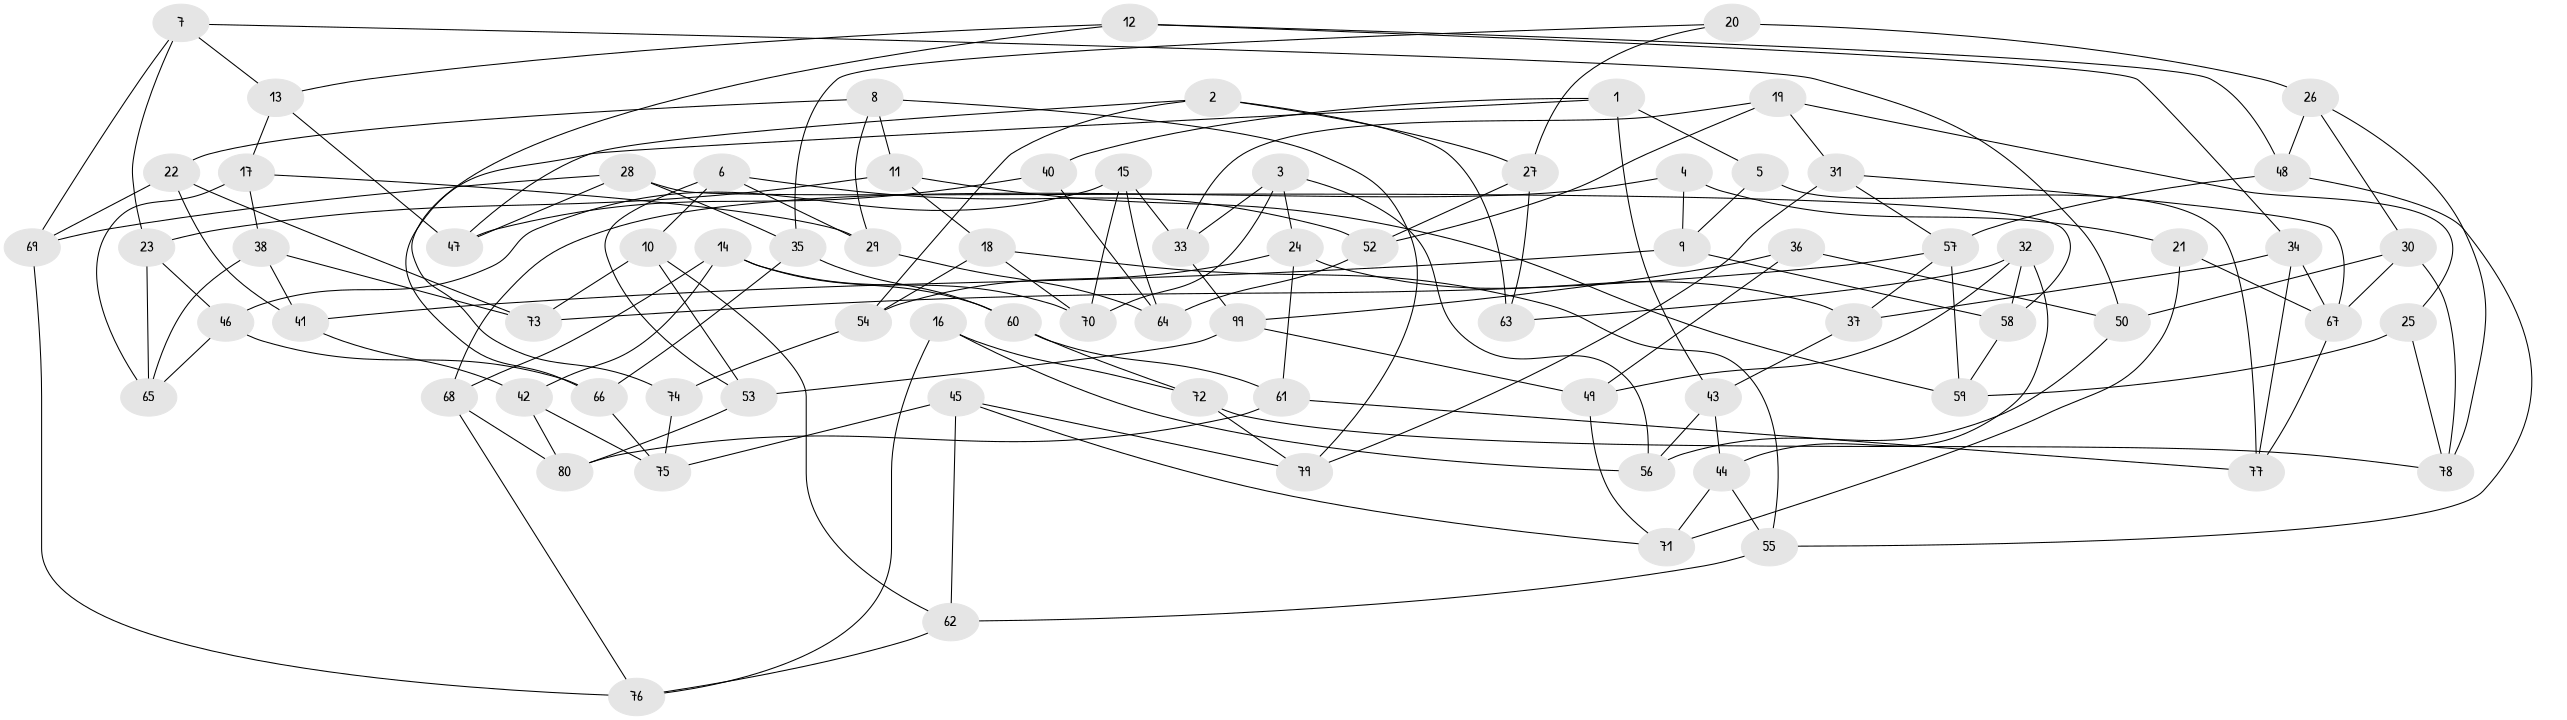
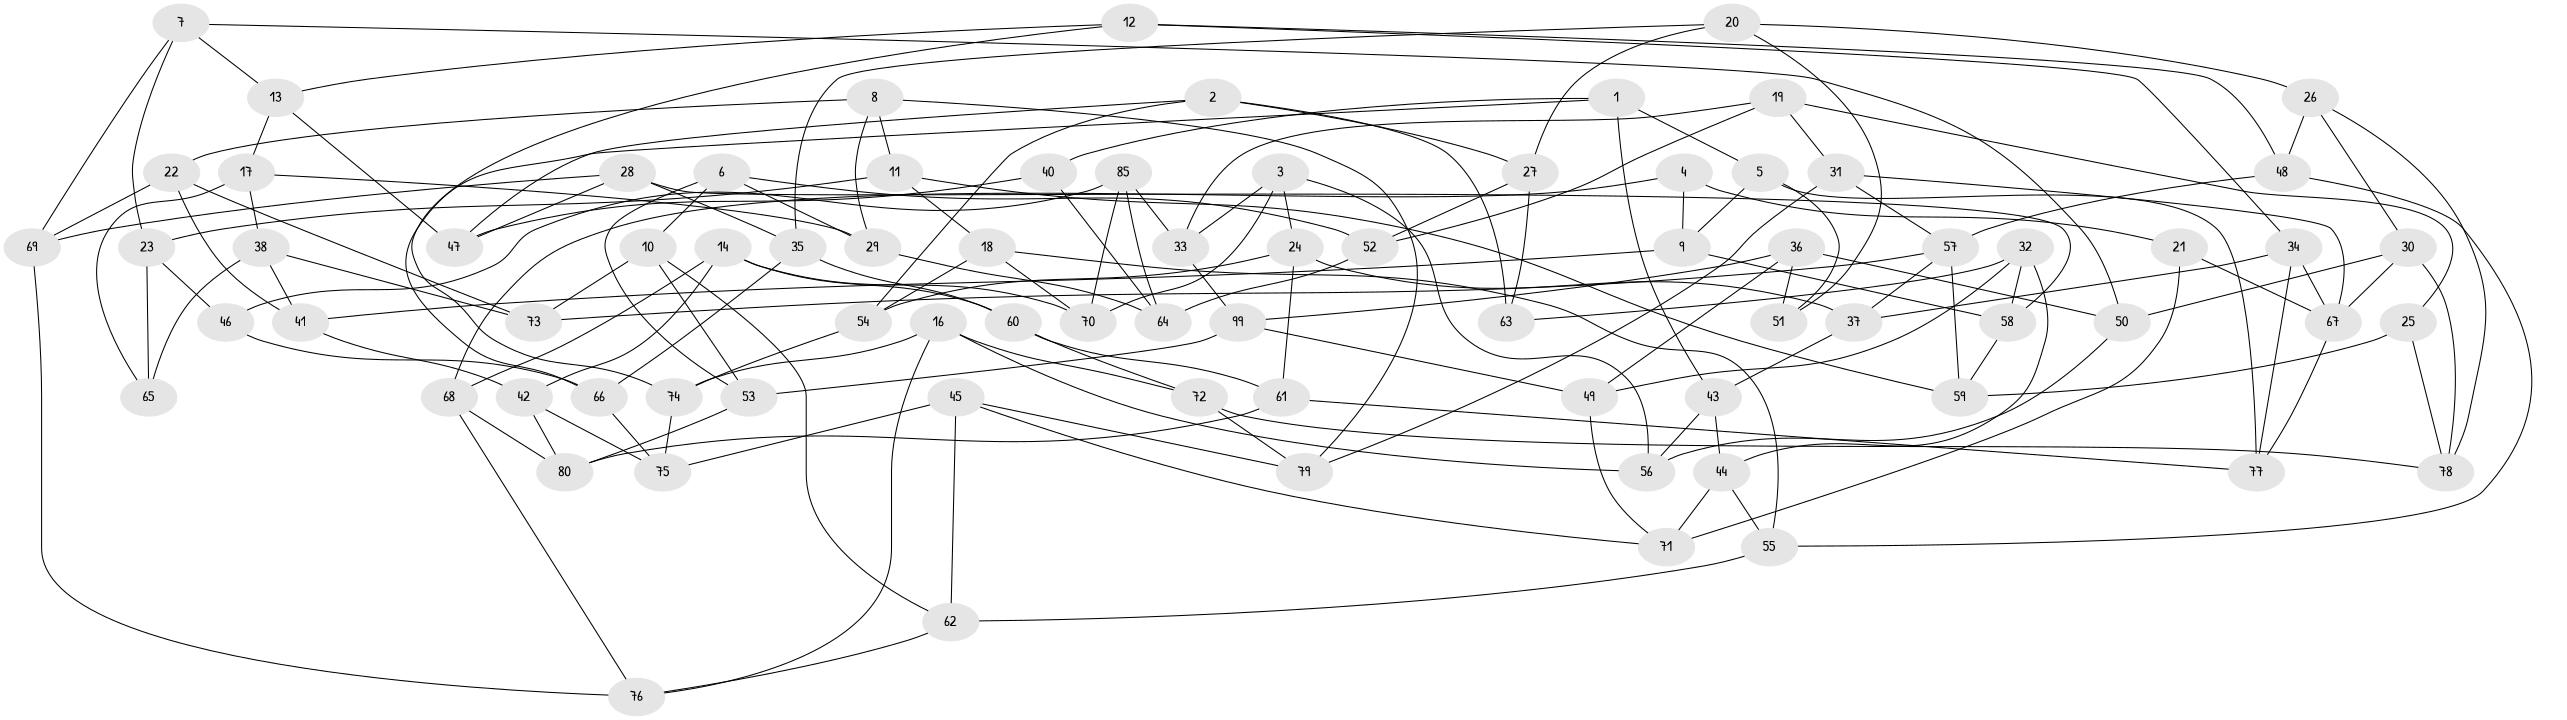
(1124, 173) -> (1124, 173)
none -> (1779, 322)
(187, 360) -> none
none -> (806, 360)
